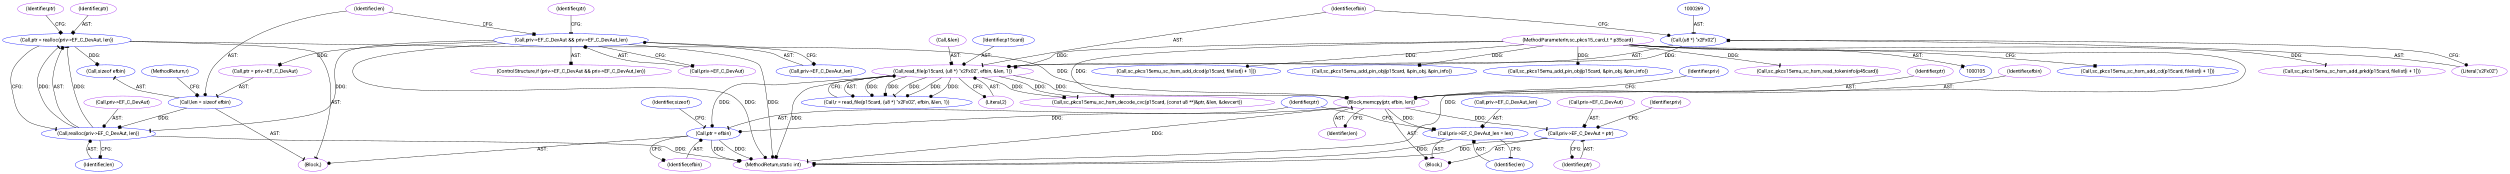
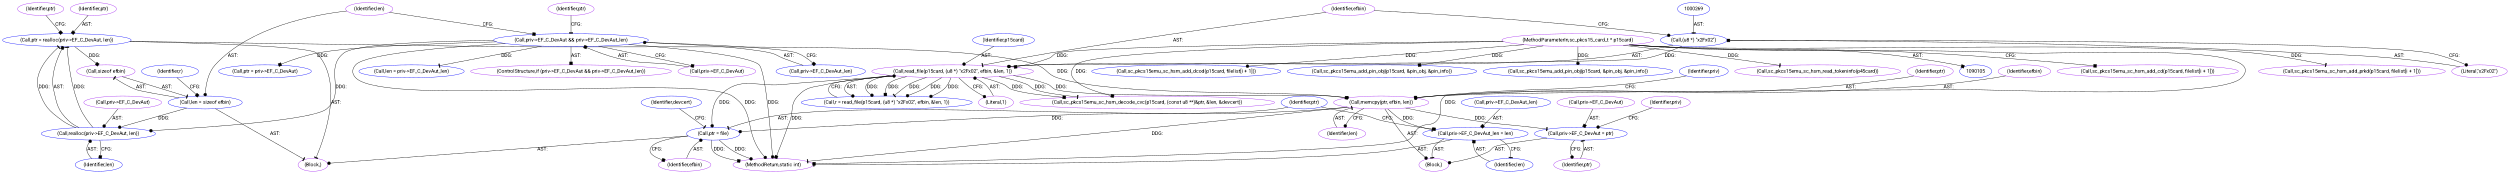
(948, 40) -> none
(1578, 40) -> (1578, 40)
(106, 71) -> (106, 71)
(170, 71) -> (170, 71)
(265, 71) -> (265, 71)
none -> (412, 71)
(1976, 71) -> (1976, 71)
(2148, 71) -> (2148, 71)
(236, 87) -> (154, 86)
(335, 93) -> (335, 93)
(13, 94) -> none
(671, 102) -> (671, 102)
(996, 102) -> (996, 102)
(1381, 102) -> (1381, 102)
(154, 117) -> (154, 117)
(713, 134) -> (713, 134)
(446, 141) -> none
(1423, 149) -> (1423, 149)
(1219, 162) -> none
